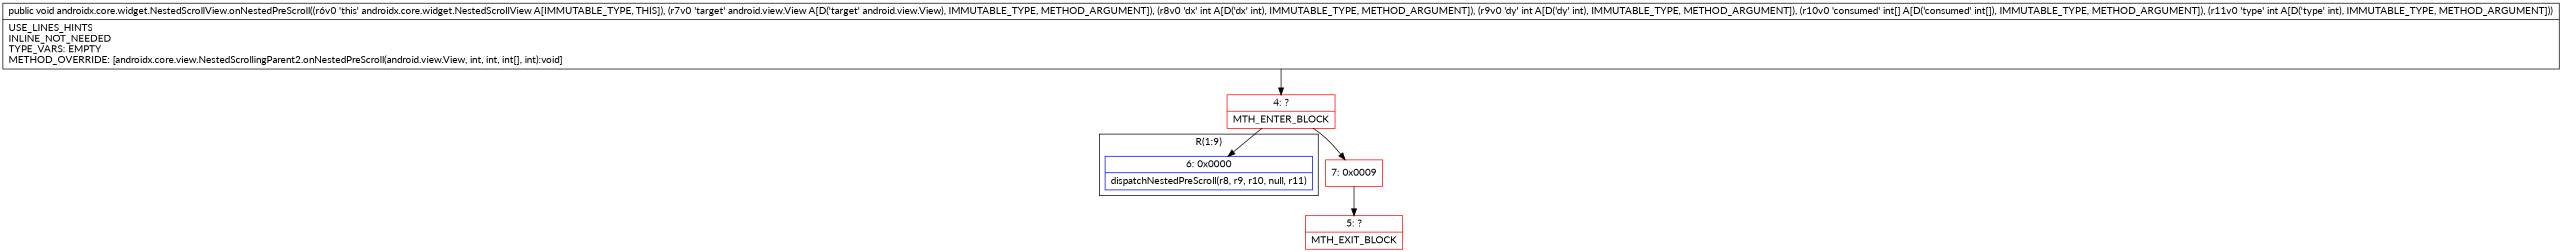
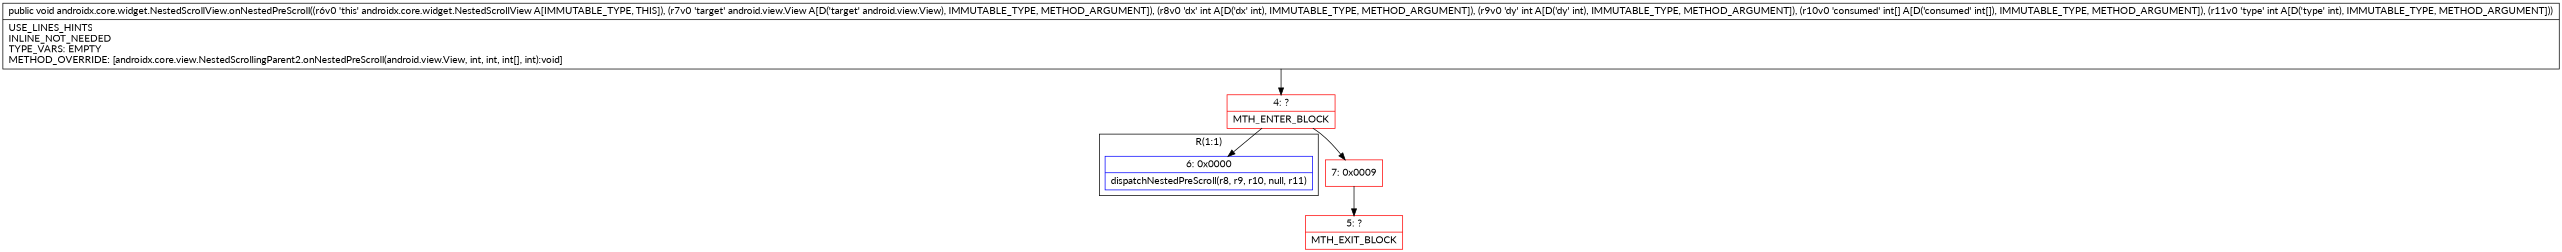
(1209, 142) -> (1209, 142)
